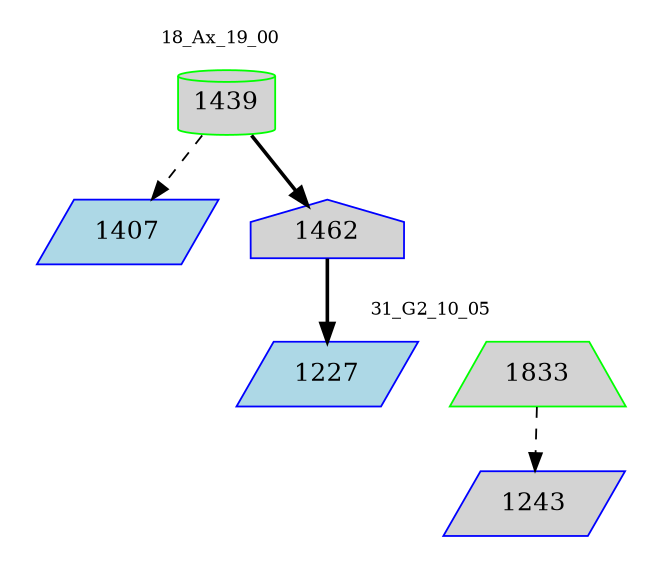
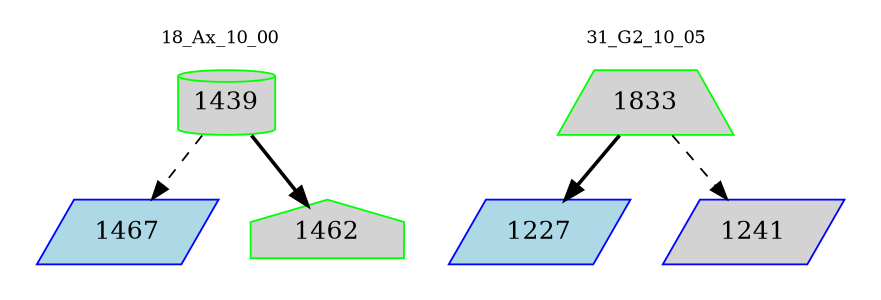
(220, 39) -> (220, 39)
(128, 232) -> (128, 232)
(327, 232) -> (327, 232)
(327, 305) -> (598, 160)
(534, 504) -> (754, 232)
